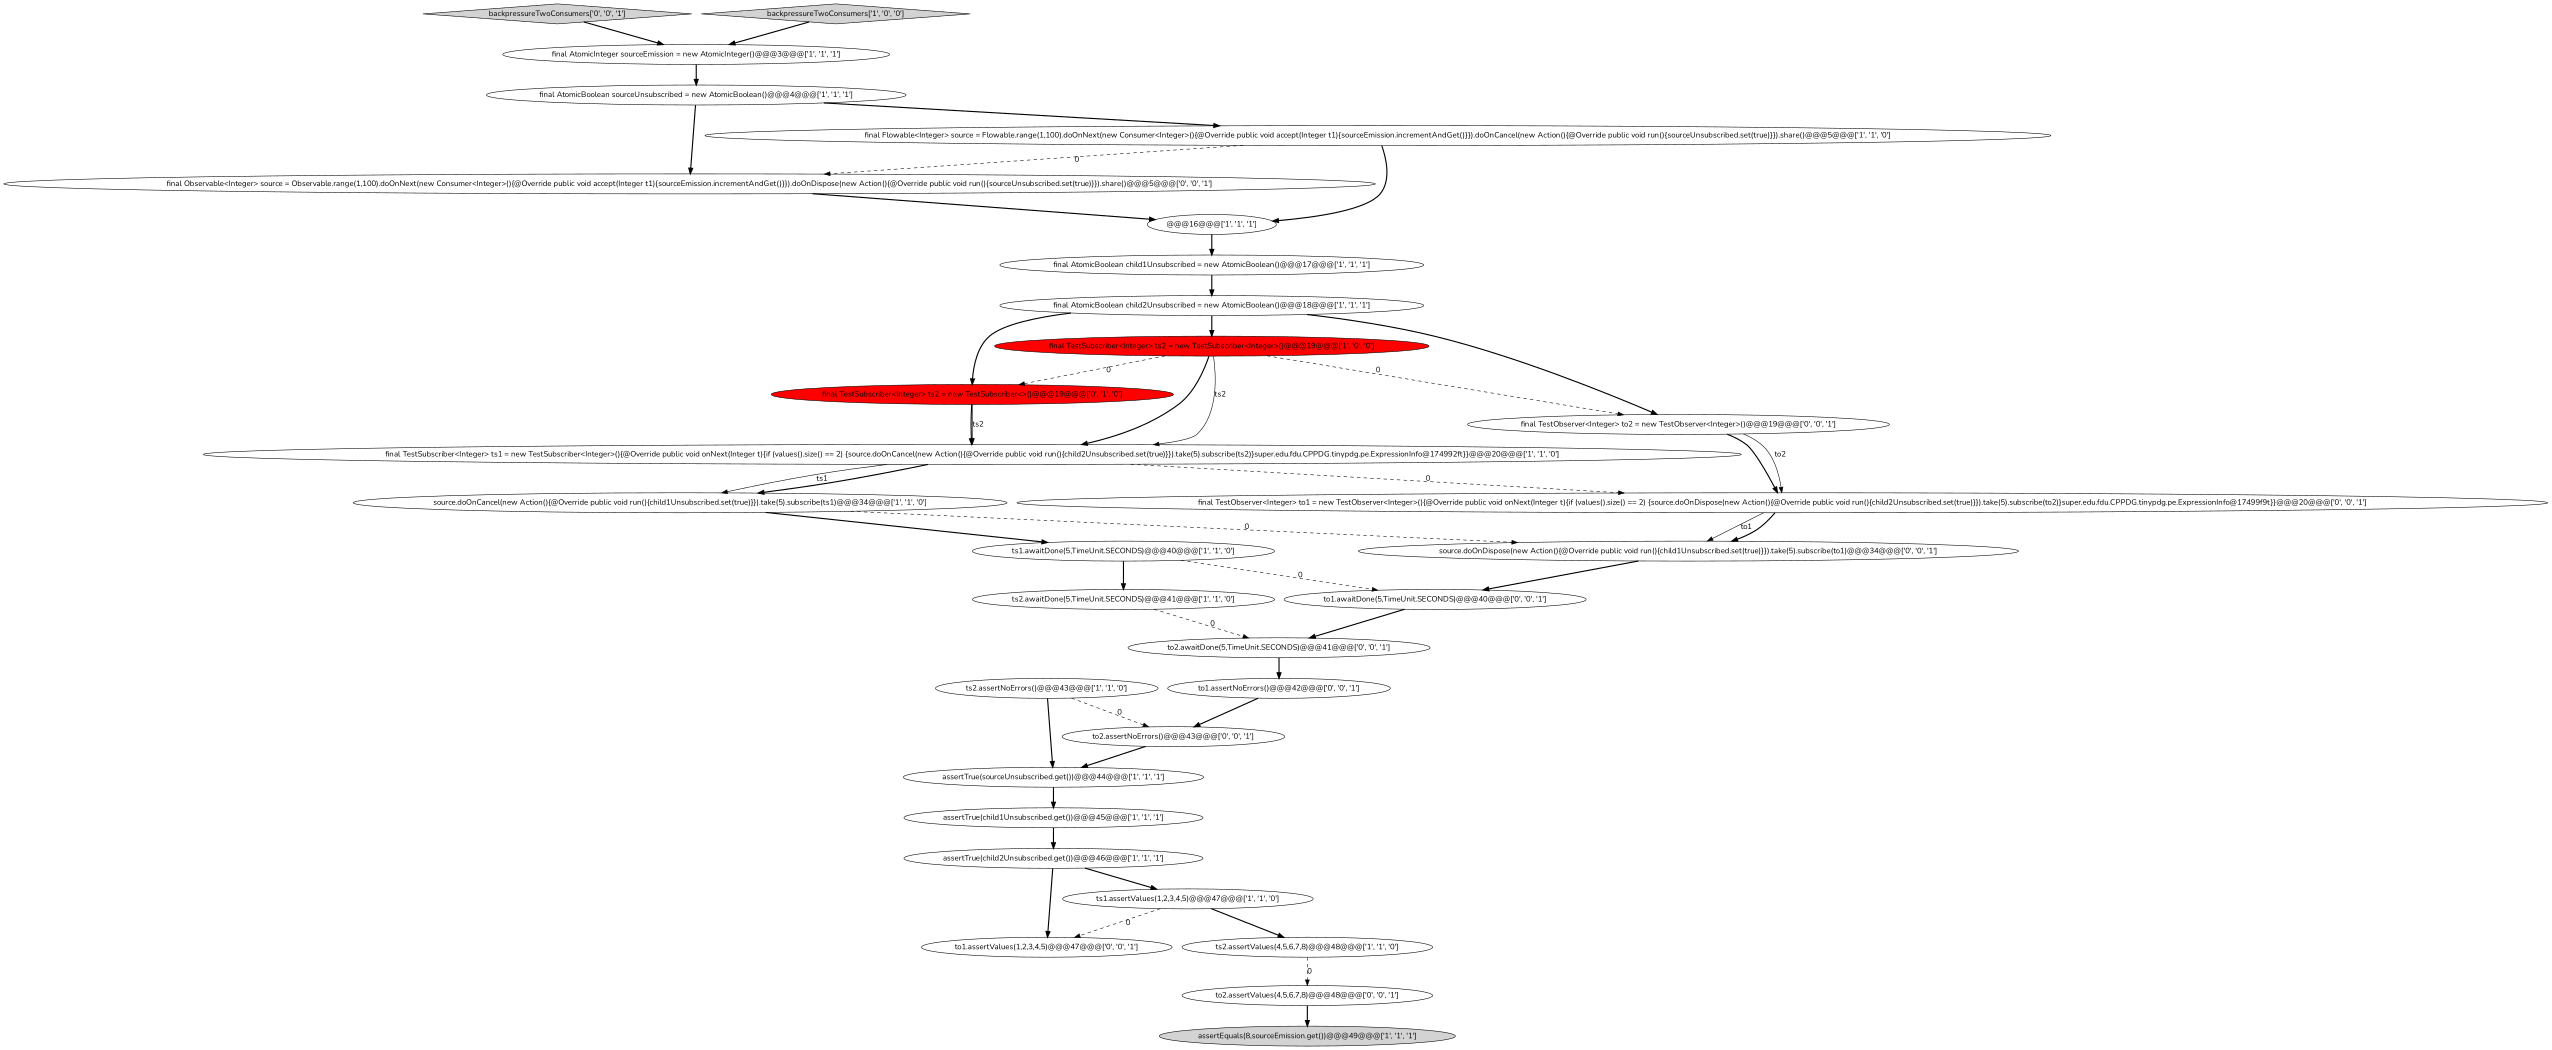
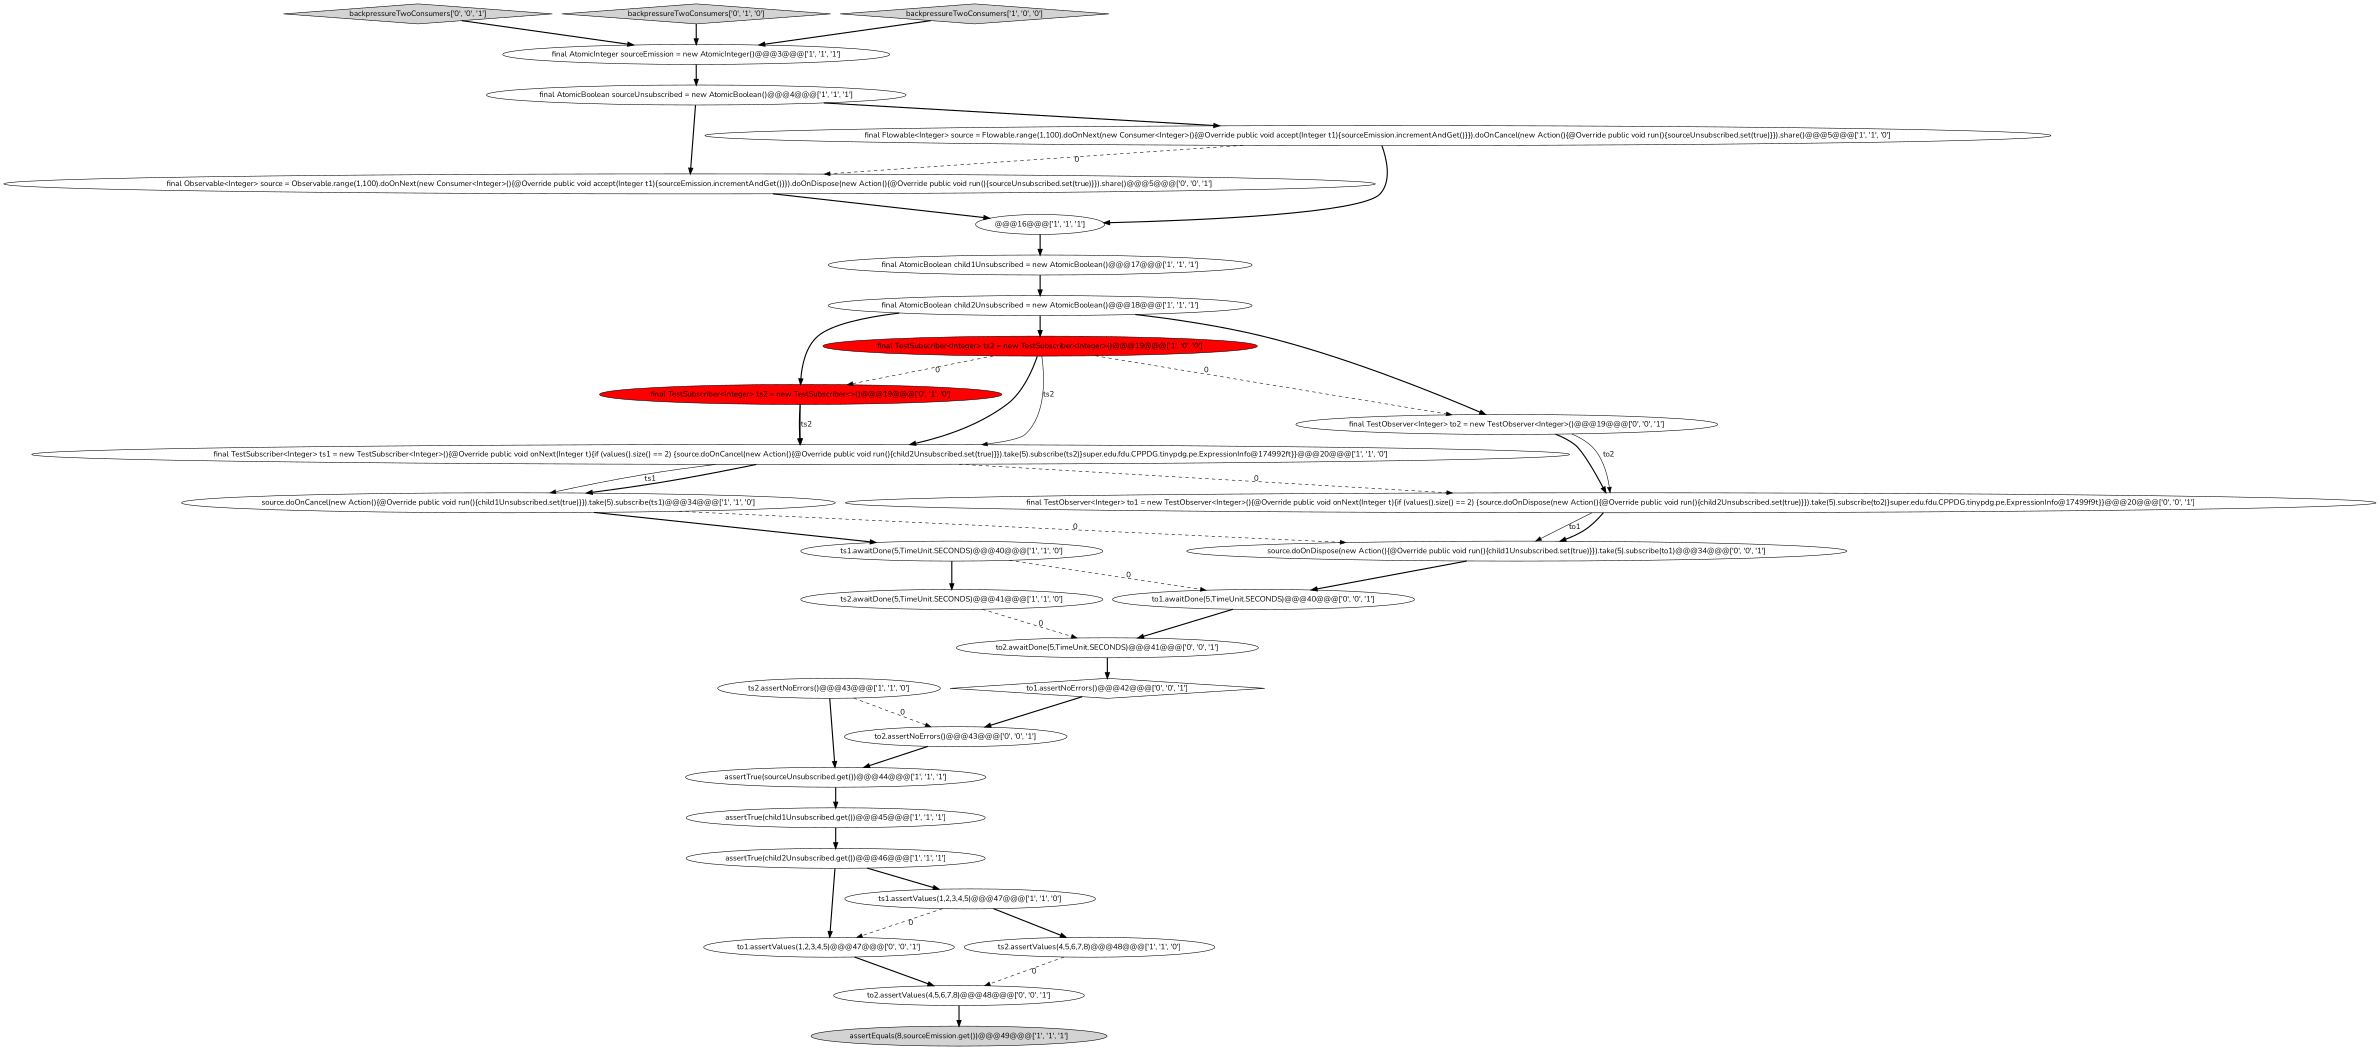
none -> (696, 14)
(1279, 688) -> (1107, 688)
none -> (891, 970)
